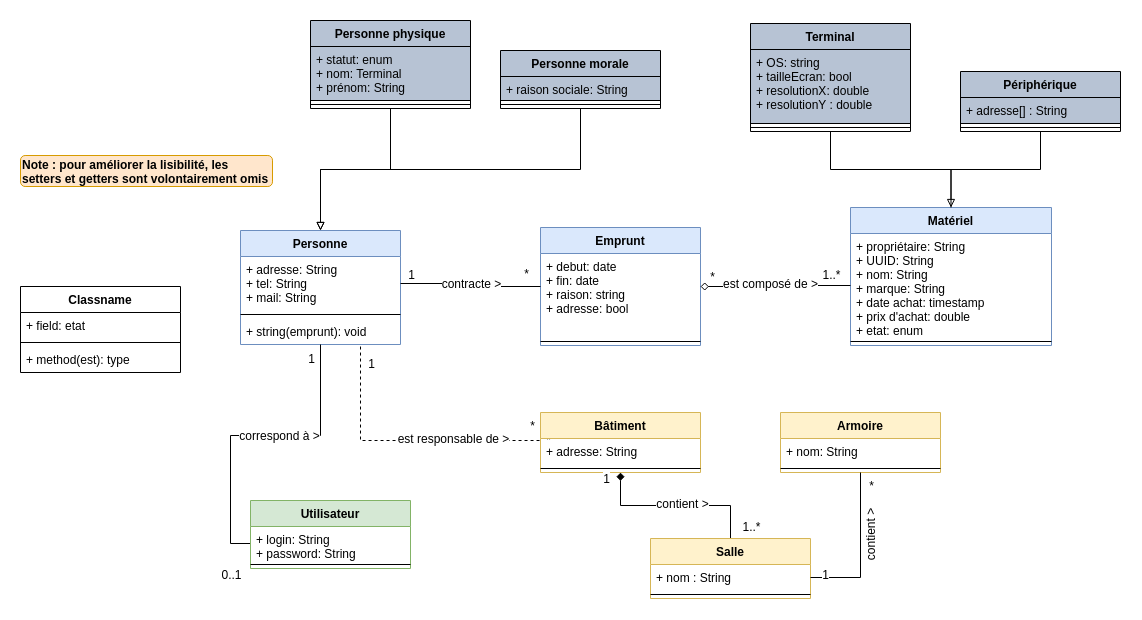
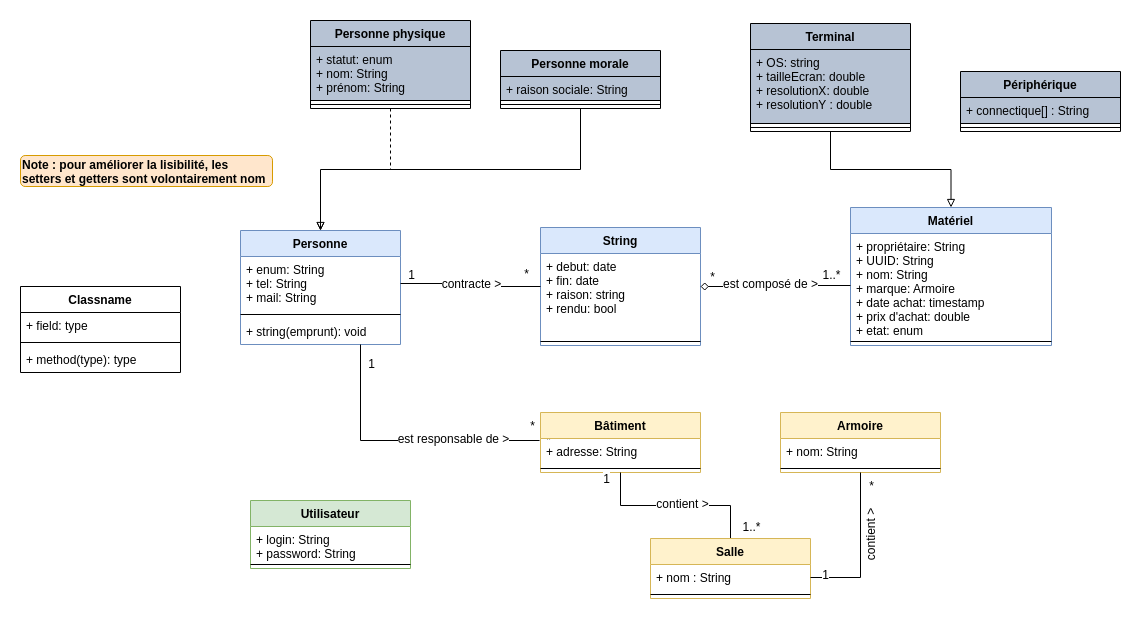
(358, 60) -> (358, 60)
(790, 63) -> (790, 63)
(1025, 111) -> (1037, 111)
(391, 138) -> (391, 138)
(393, 170) -> (321, 225)
(1015, 170) -> none
(155, 173) -> (153, 173)
(951, 202) -> (949, 170)
(620, 241) -> (620, 241)
(921, 247) -> (921, 247)
(585, 267) -> (585, 267)
(297, 270) -> (287, 270)
(62, 326) -> (62, 326)
(85, 360) -> (89, 360)
(361, 413) -> (361, 413)
(258, 436) -> none
(621, 481) -> (621, 478)
